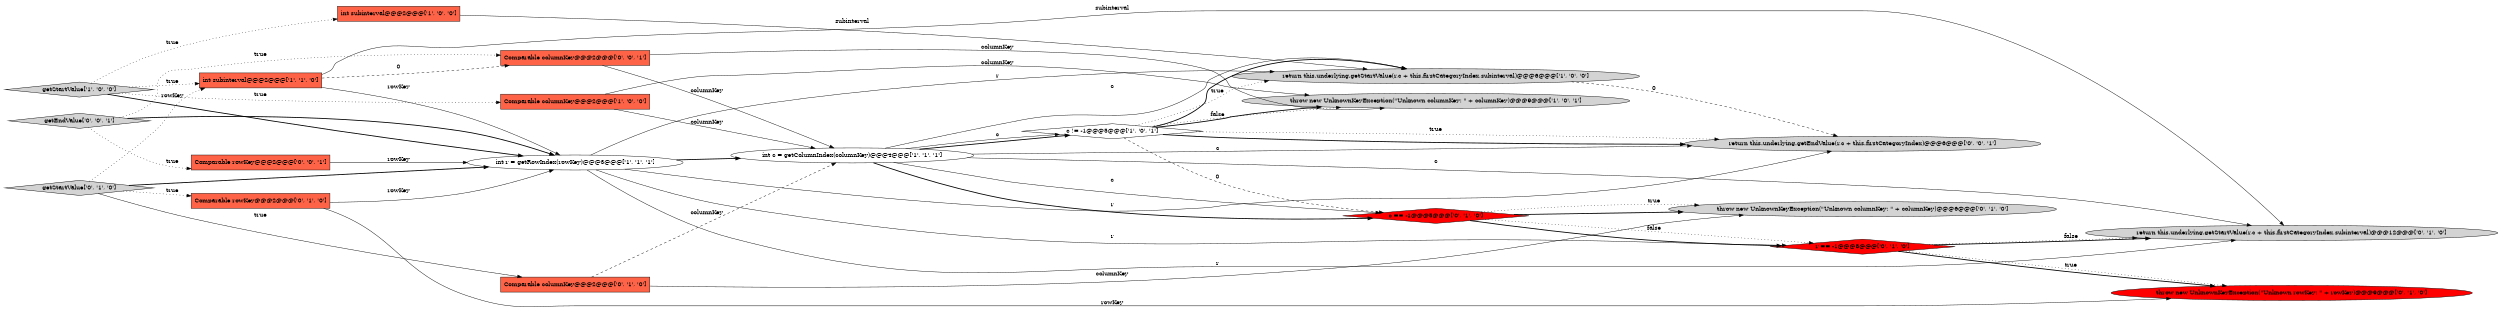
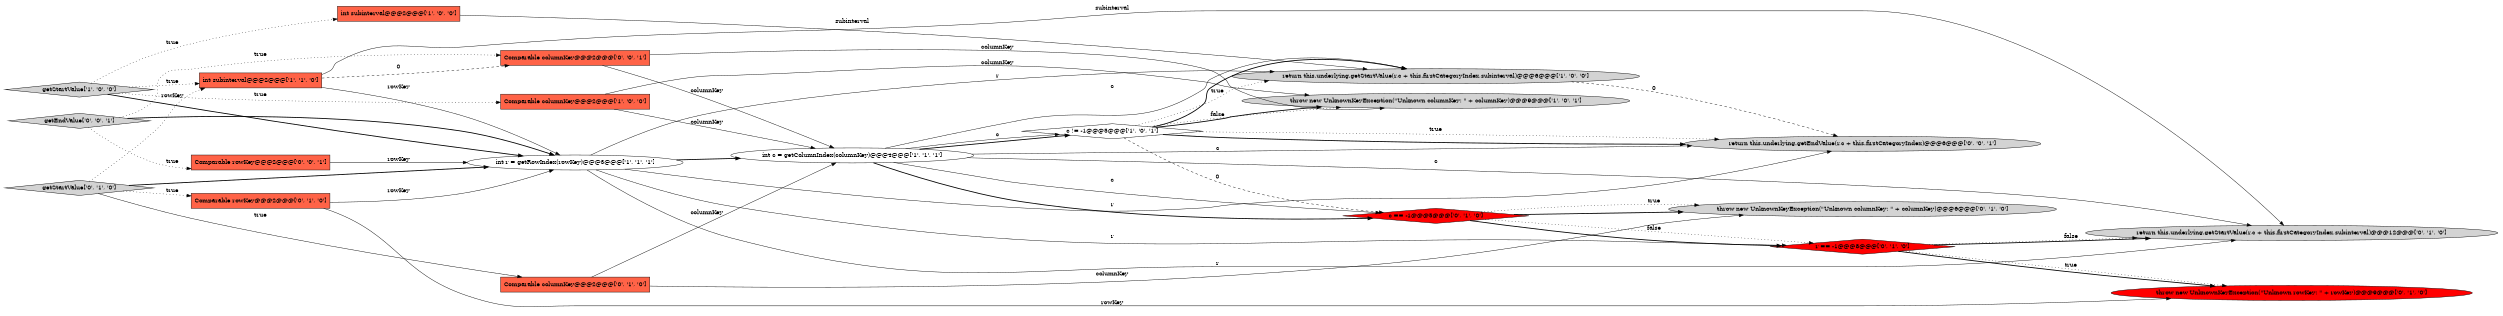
(712, 221) -> (712, 221)
